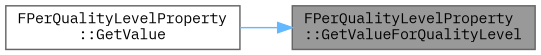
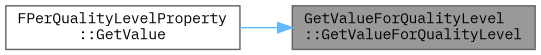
(414, 28) -> (414, 28)
